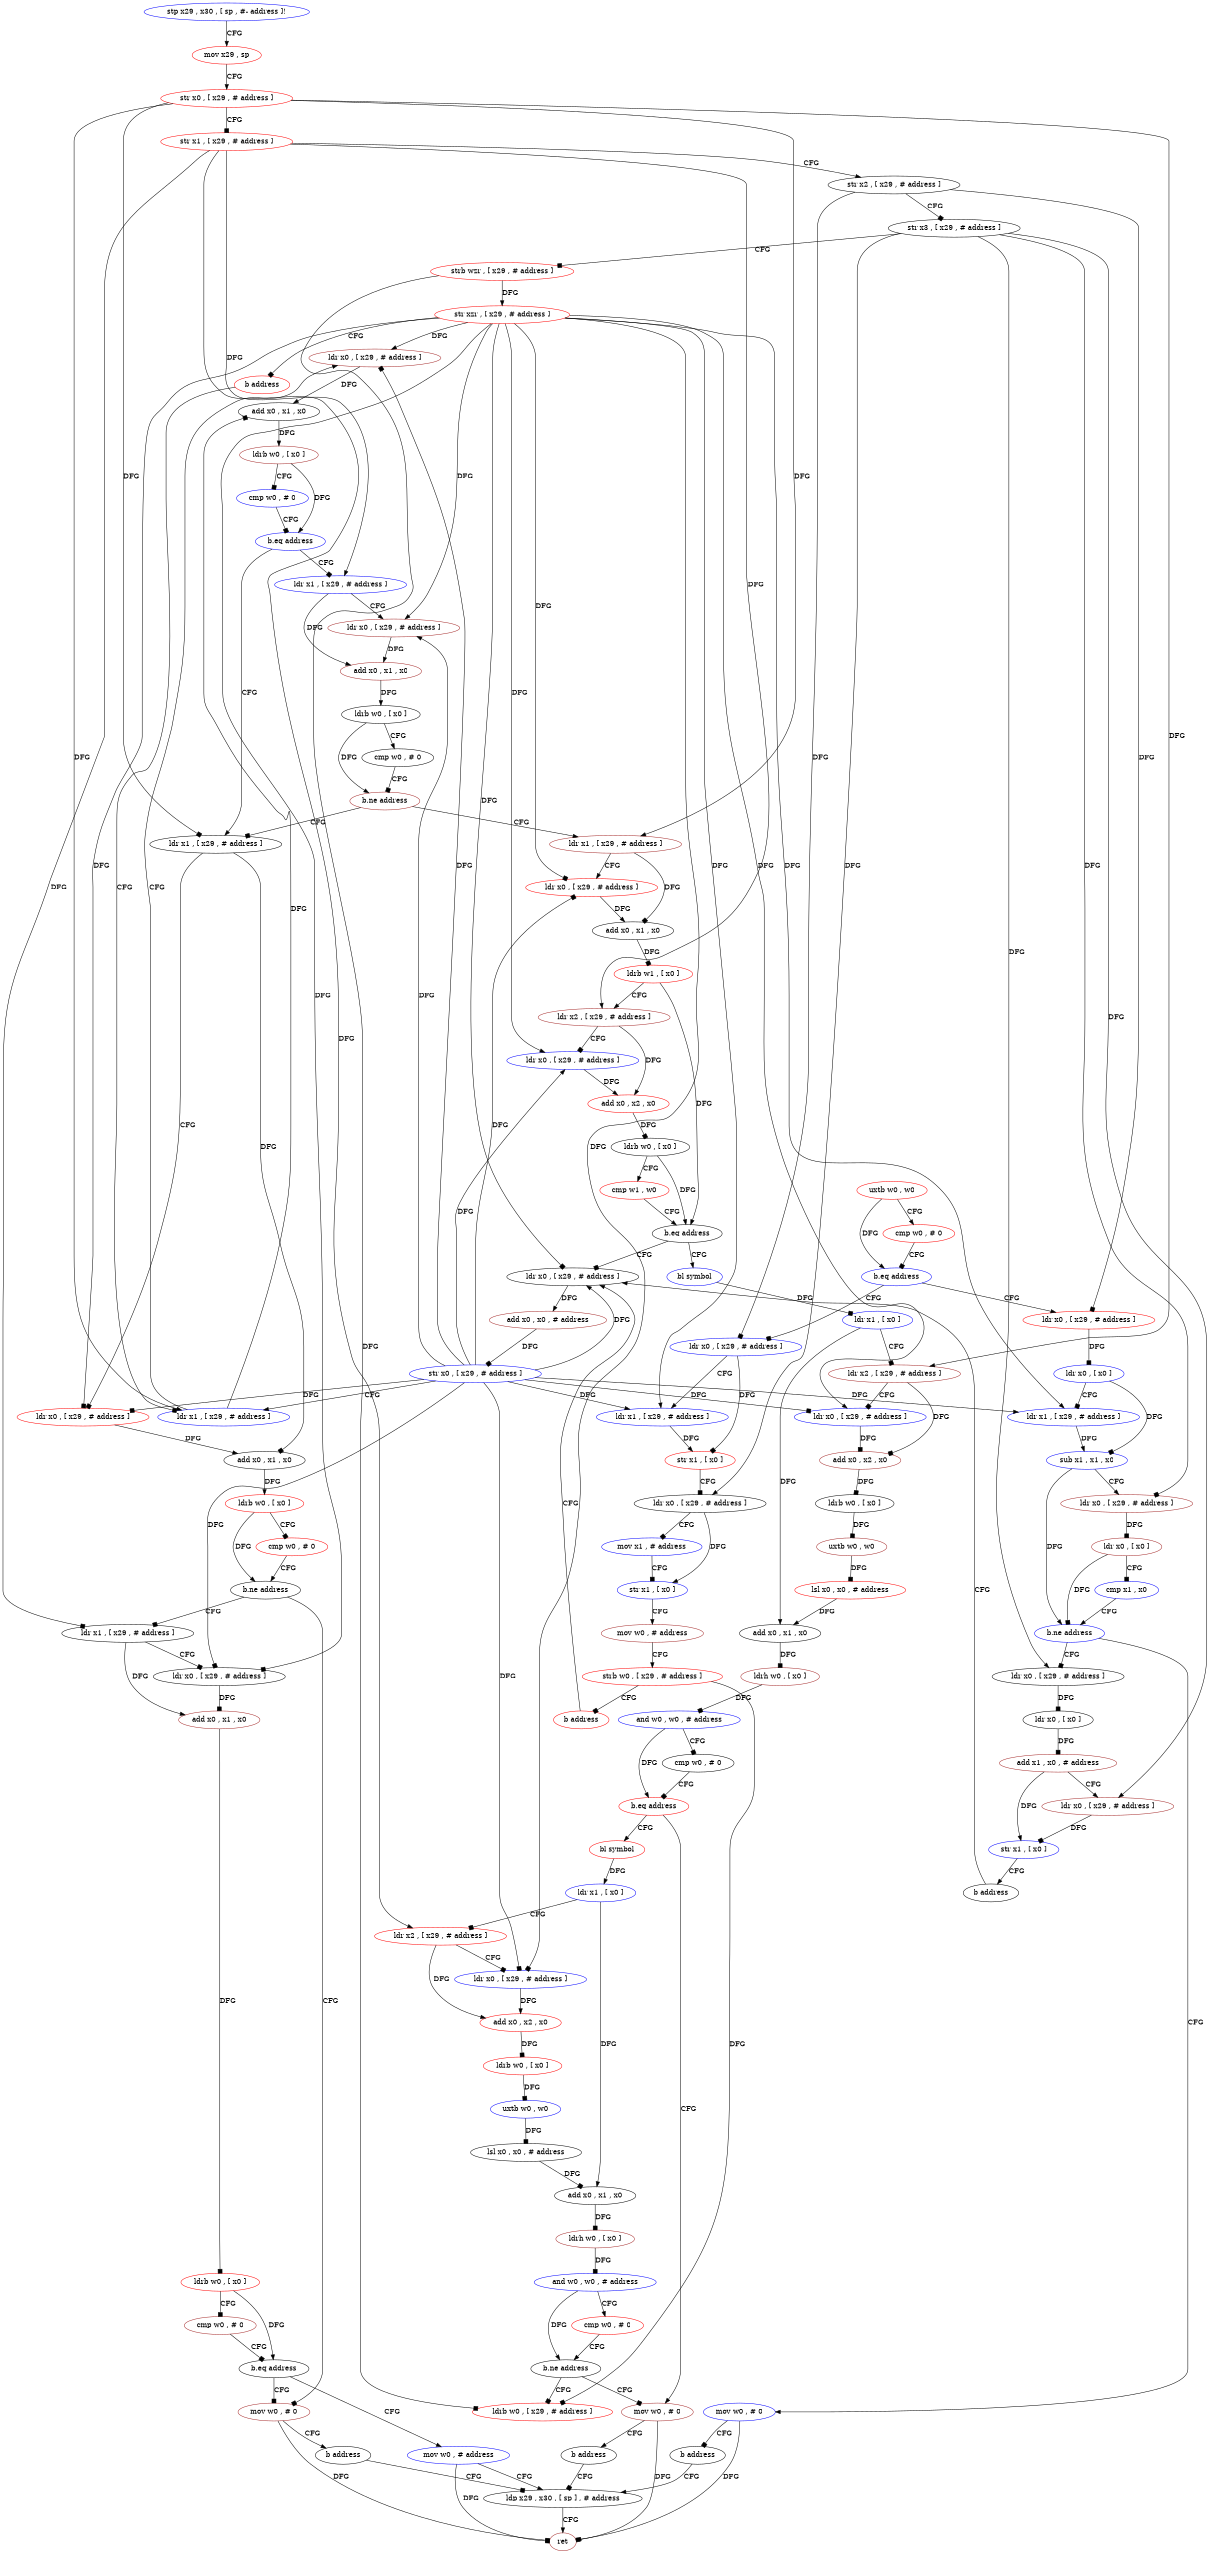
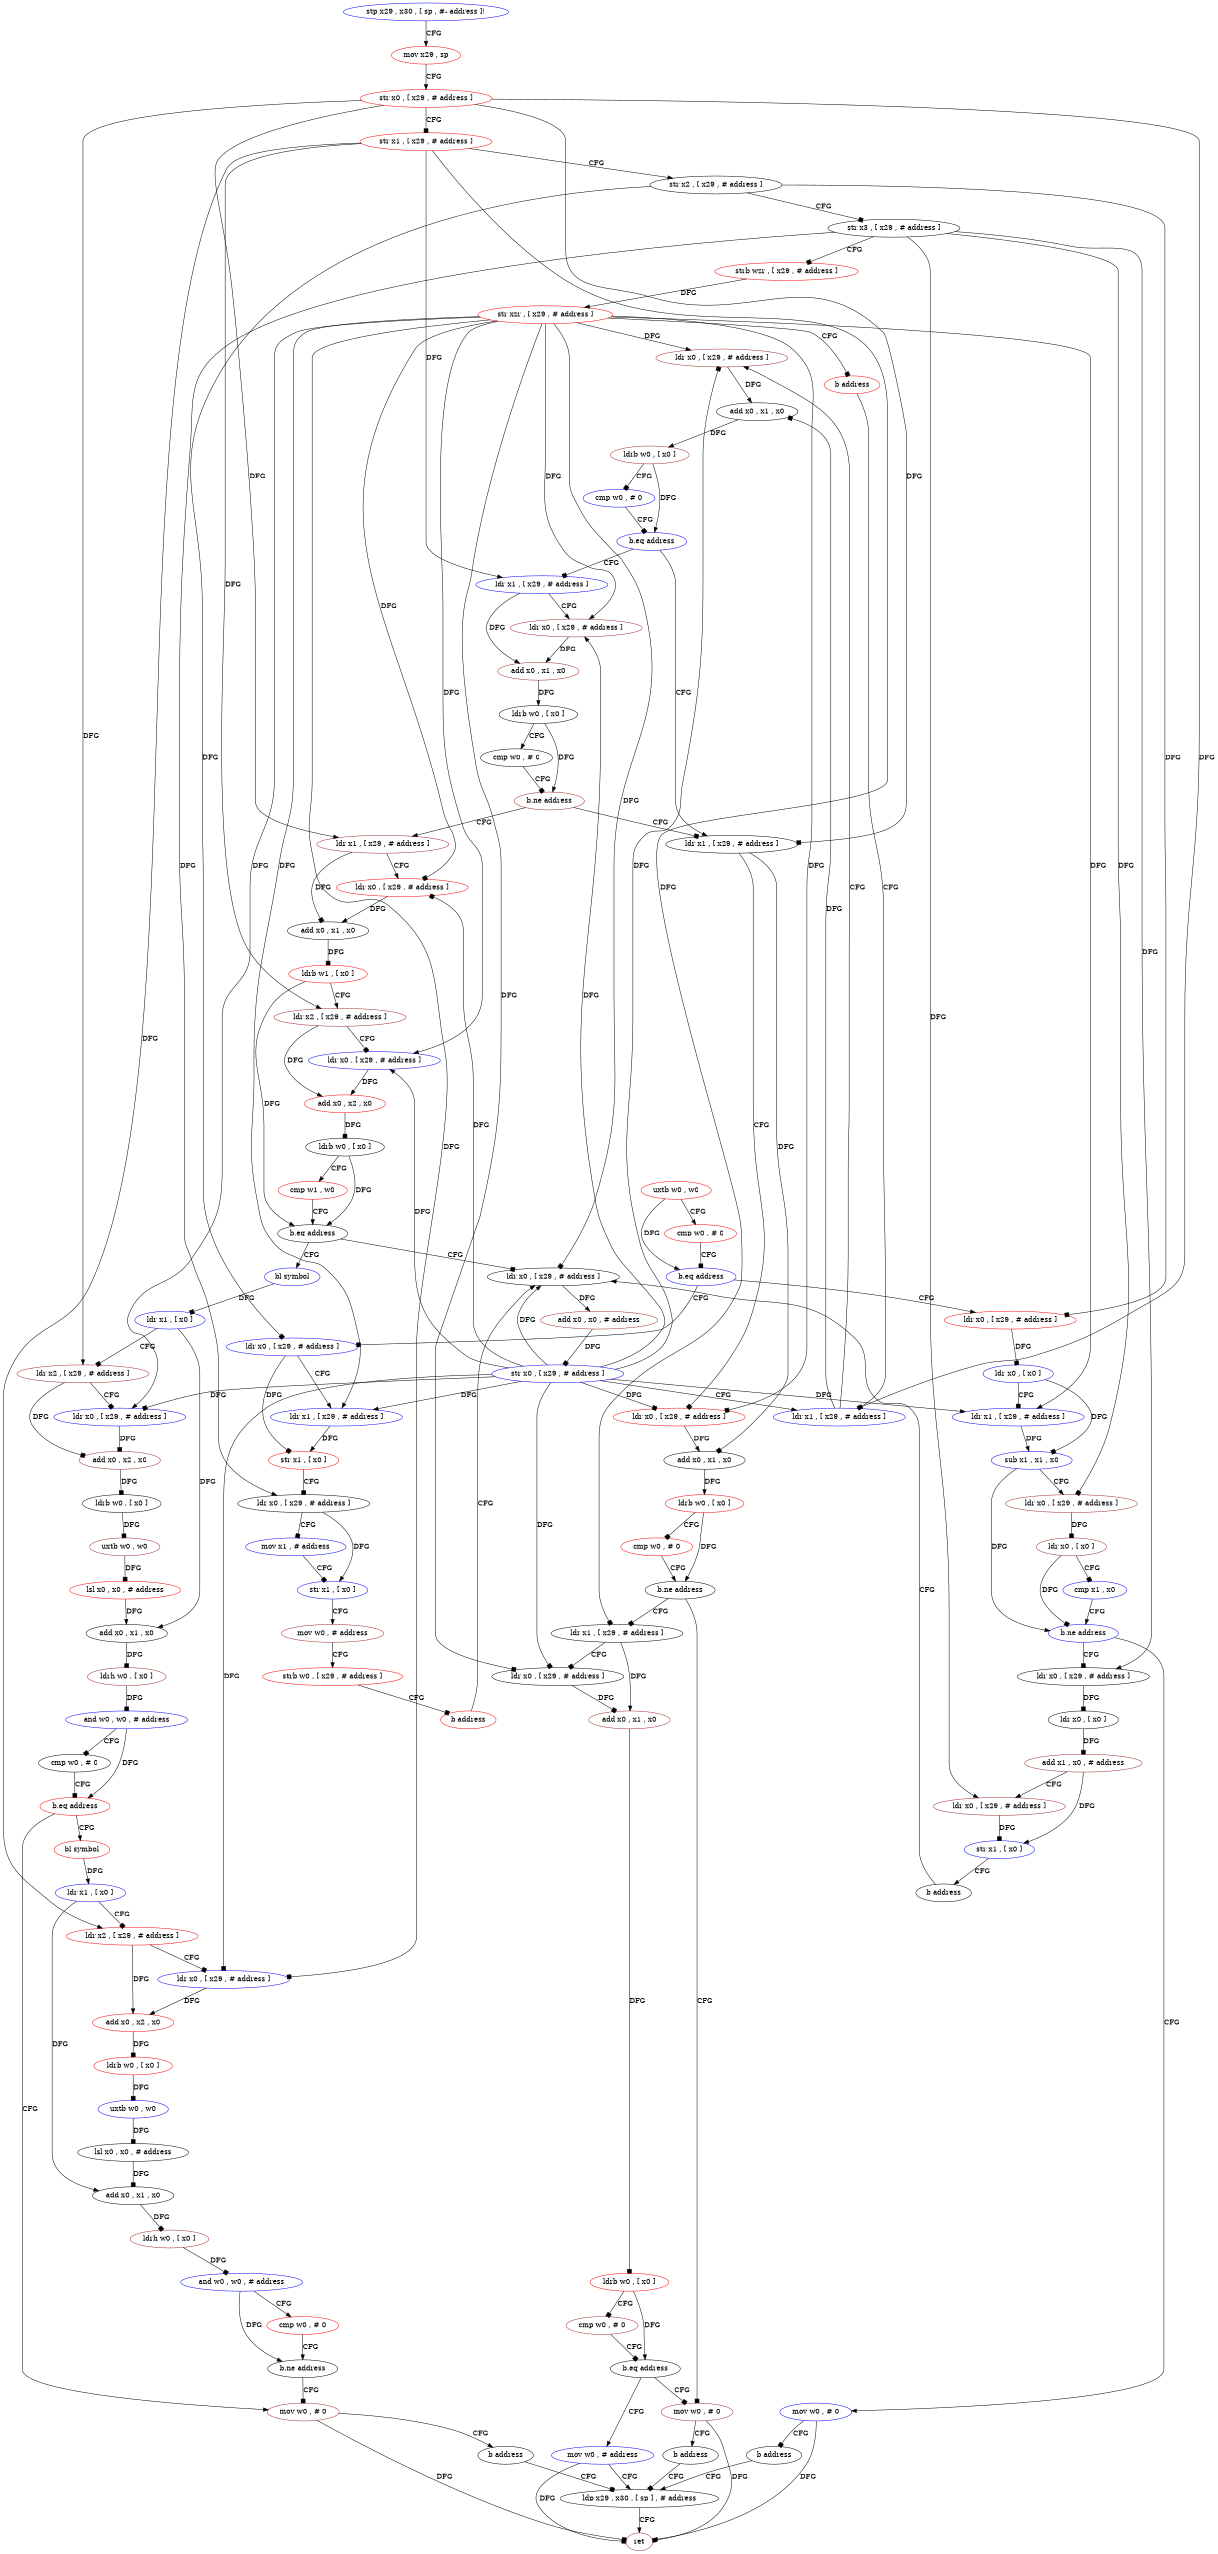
(542, 2412) -> none
